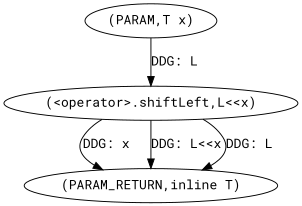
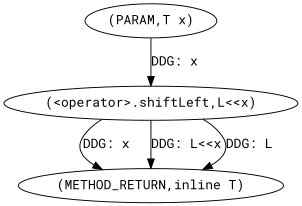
(175, 62) -> (175, 62)
(151, 186) -> (151, 186)
